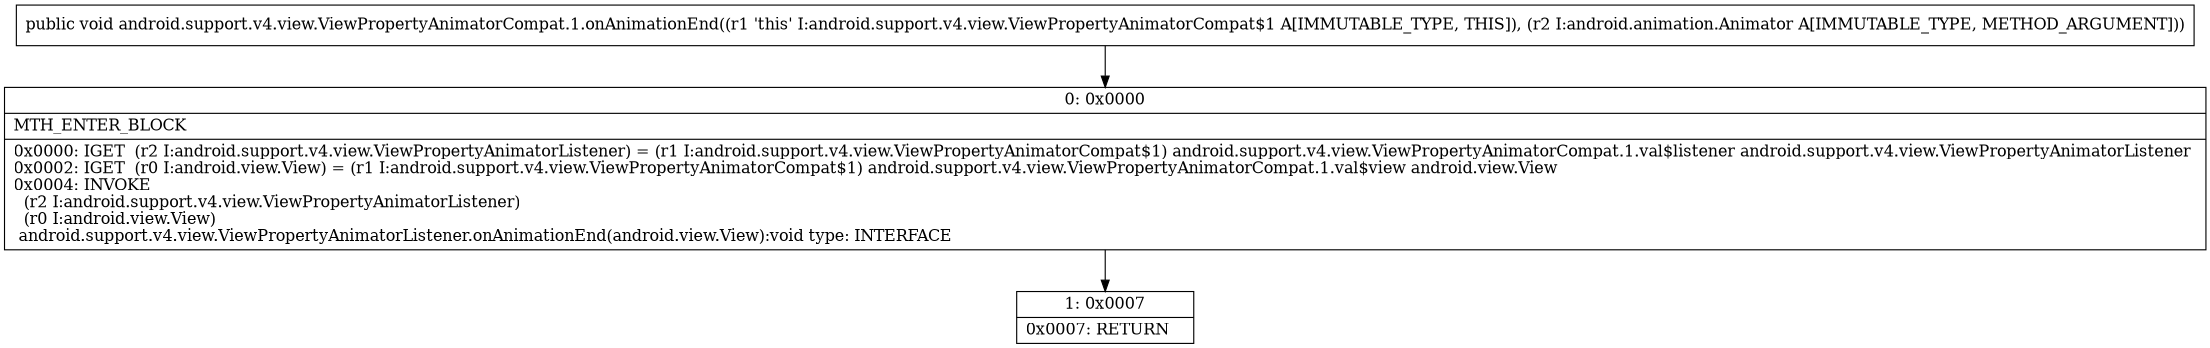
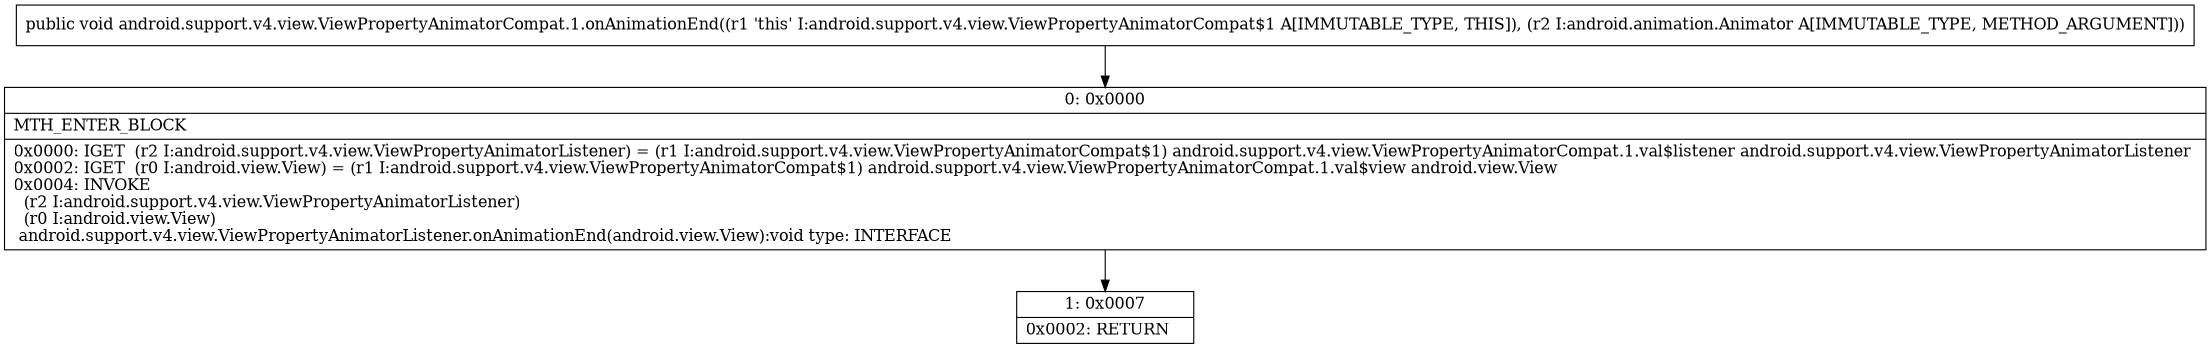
(1105, 330) -> (1105, 330)
